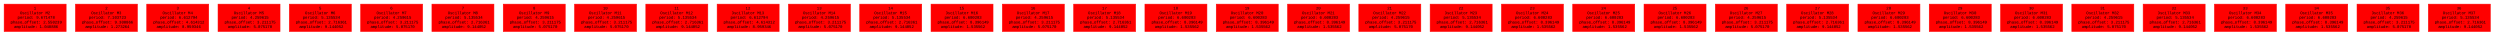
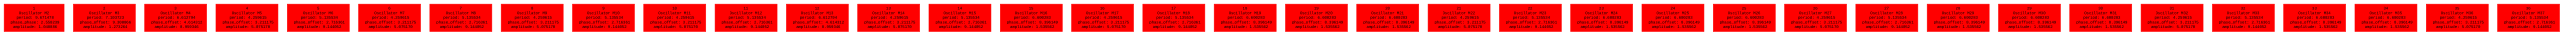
none -> (603, 18)
(35, 22) -> (34, 22)
